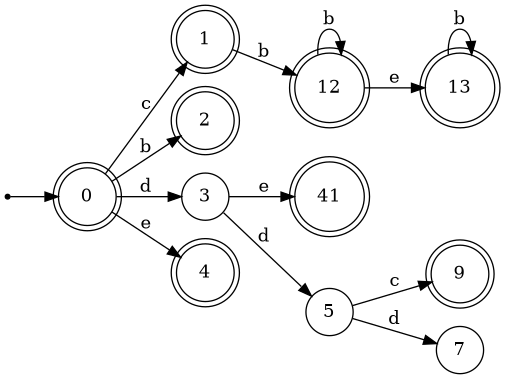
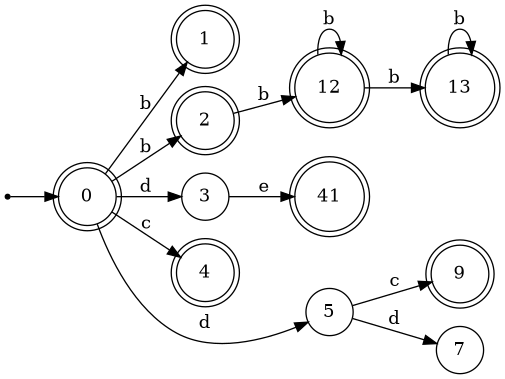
(258, 60) -> (258, 107)
(395, 78) -> (395, 78)
(146, 104) -> (146, 104)
(146, 224) -> (146, 224)
(262, 250) -> (171, 329)
